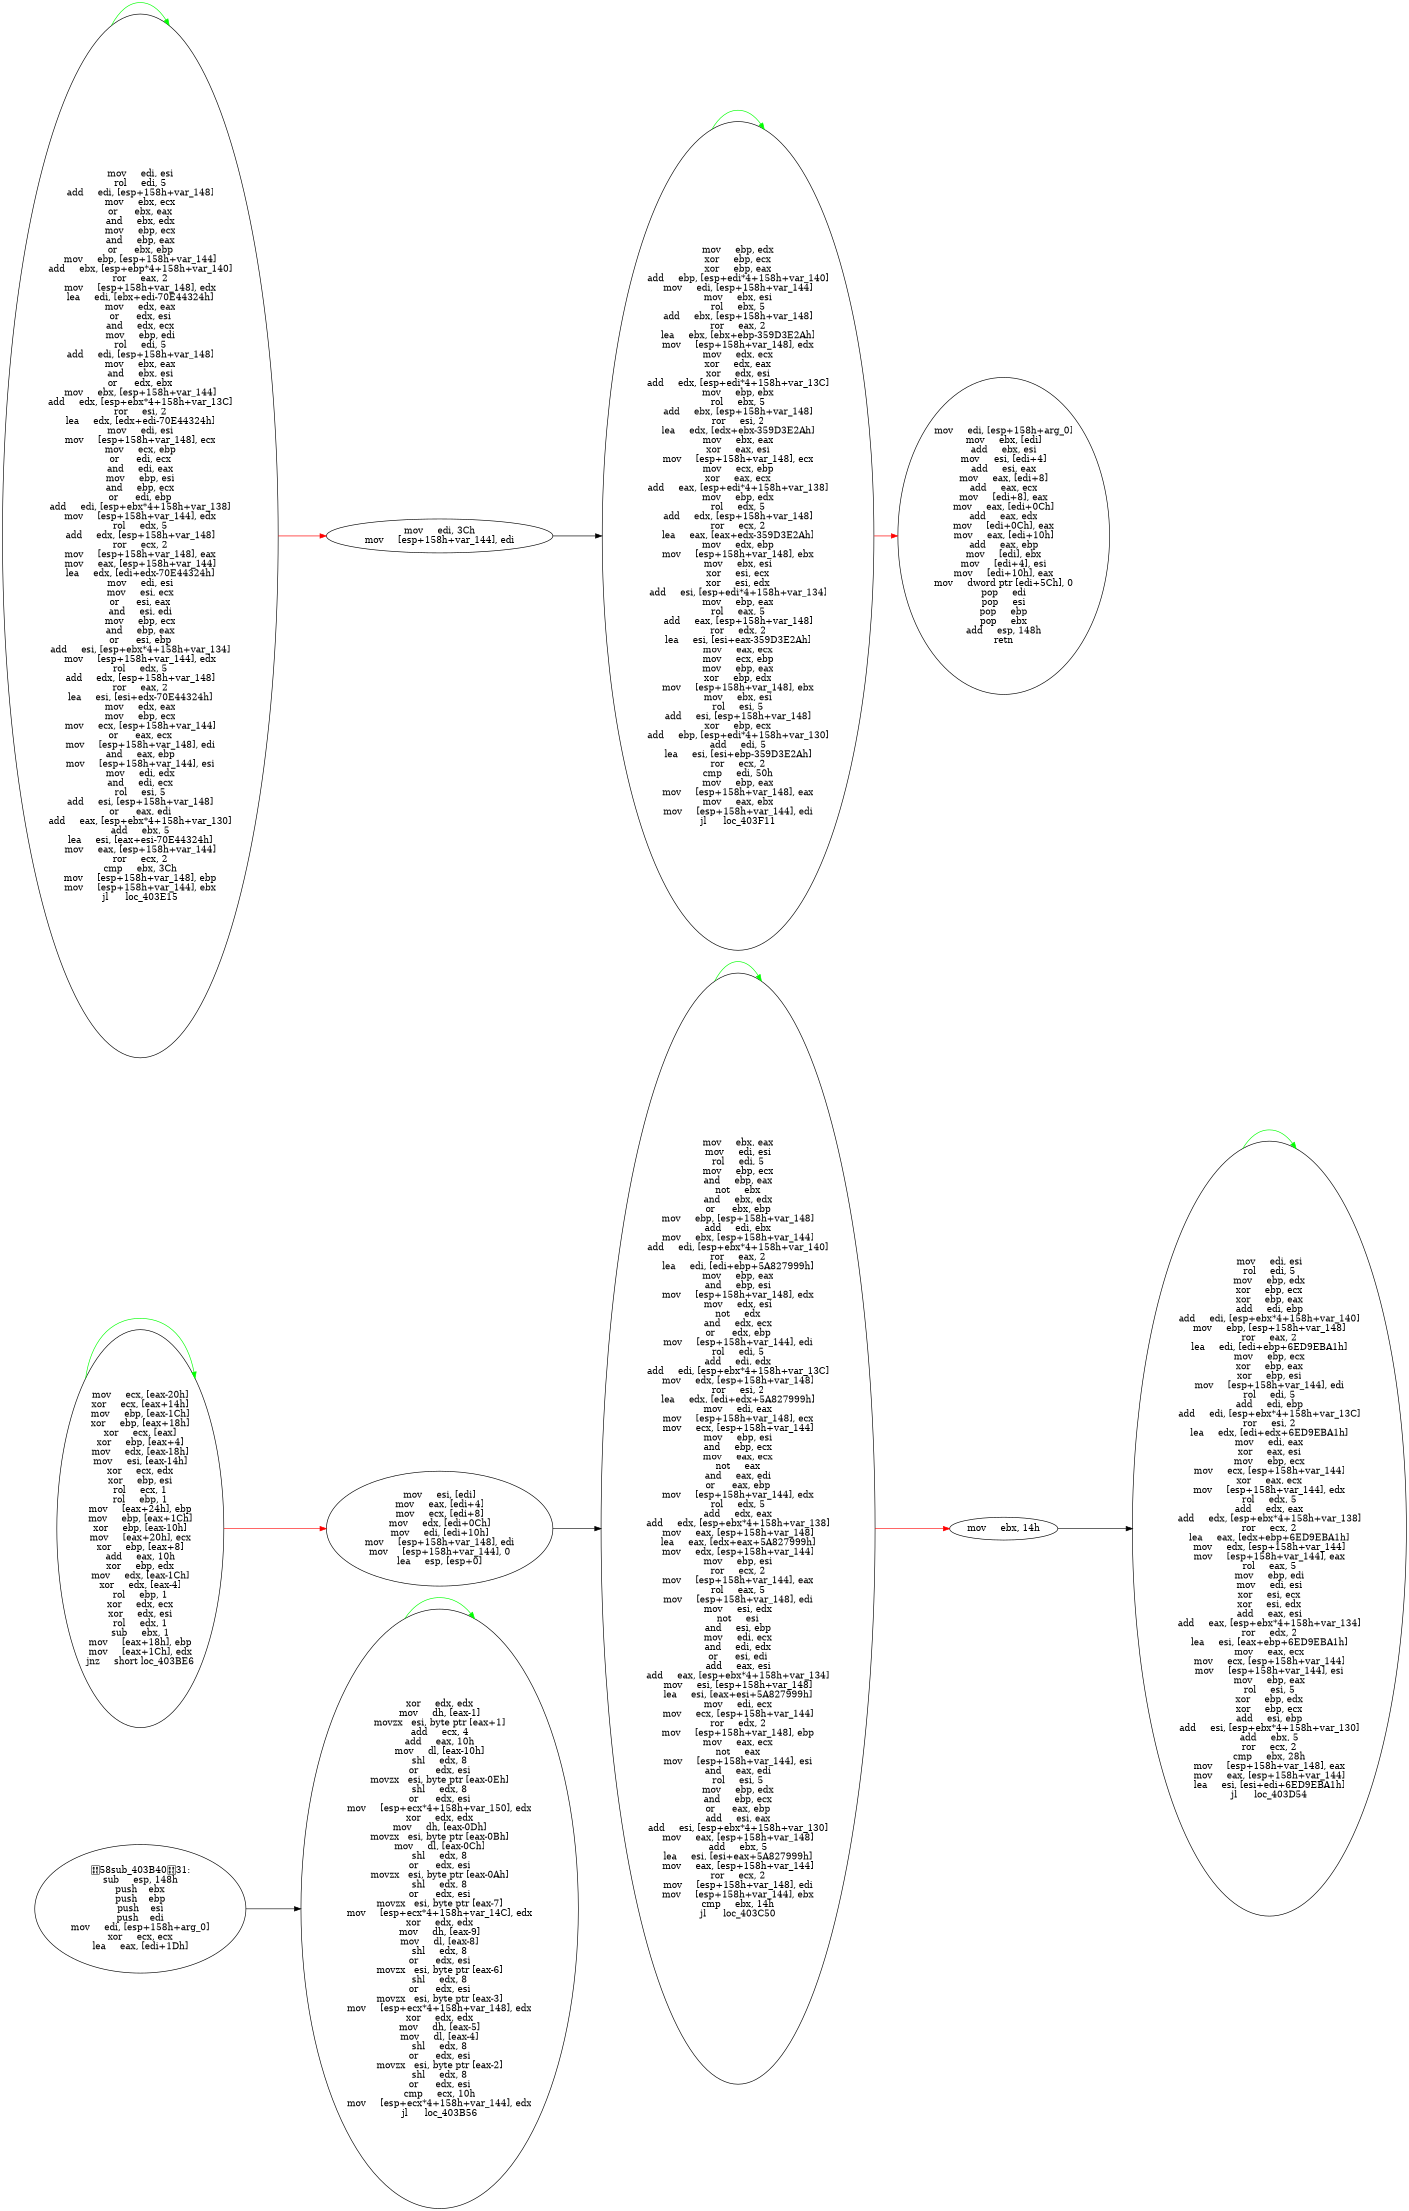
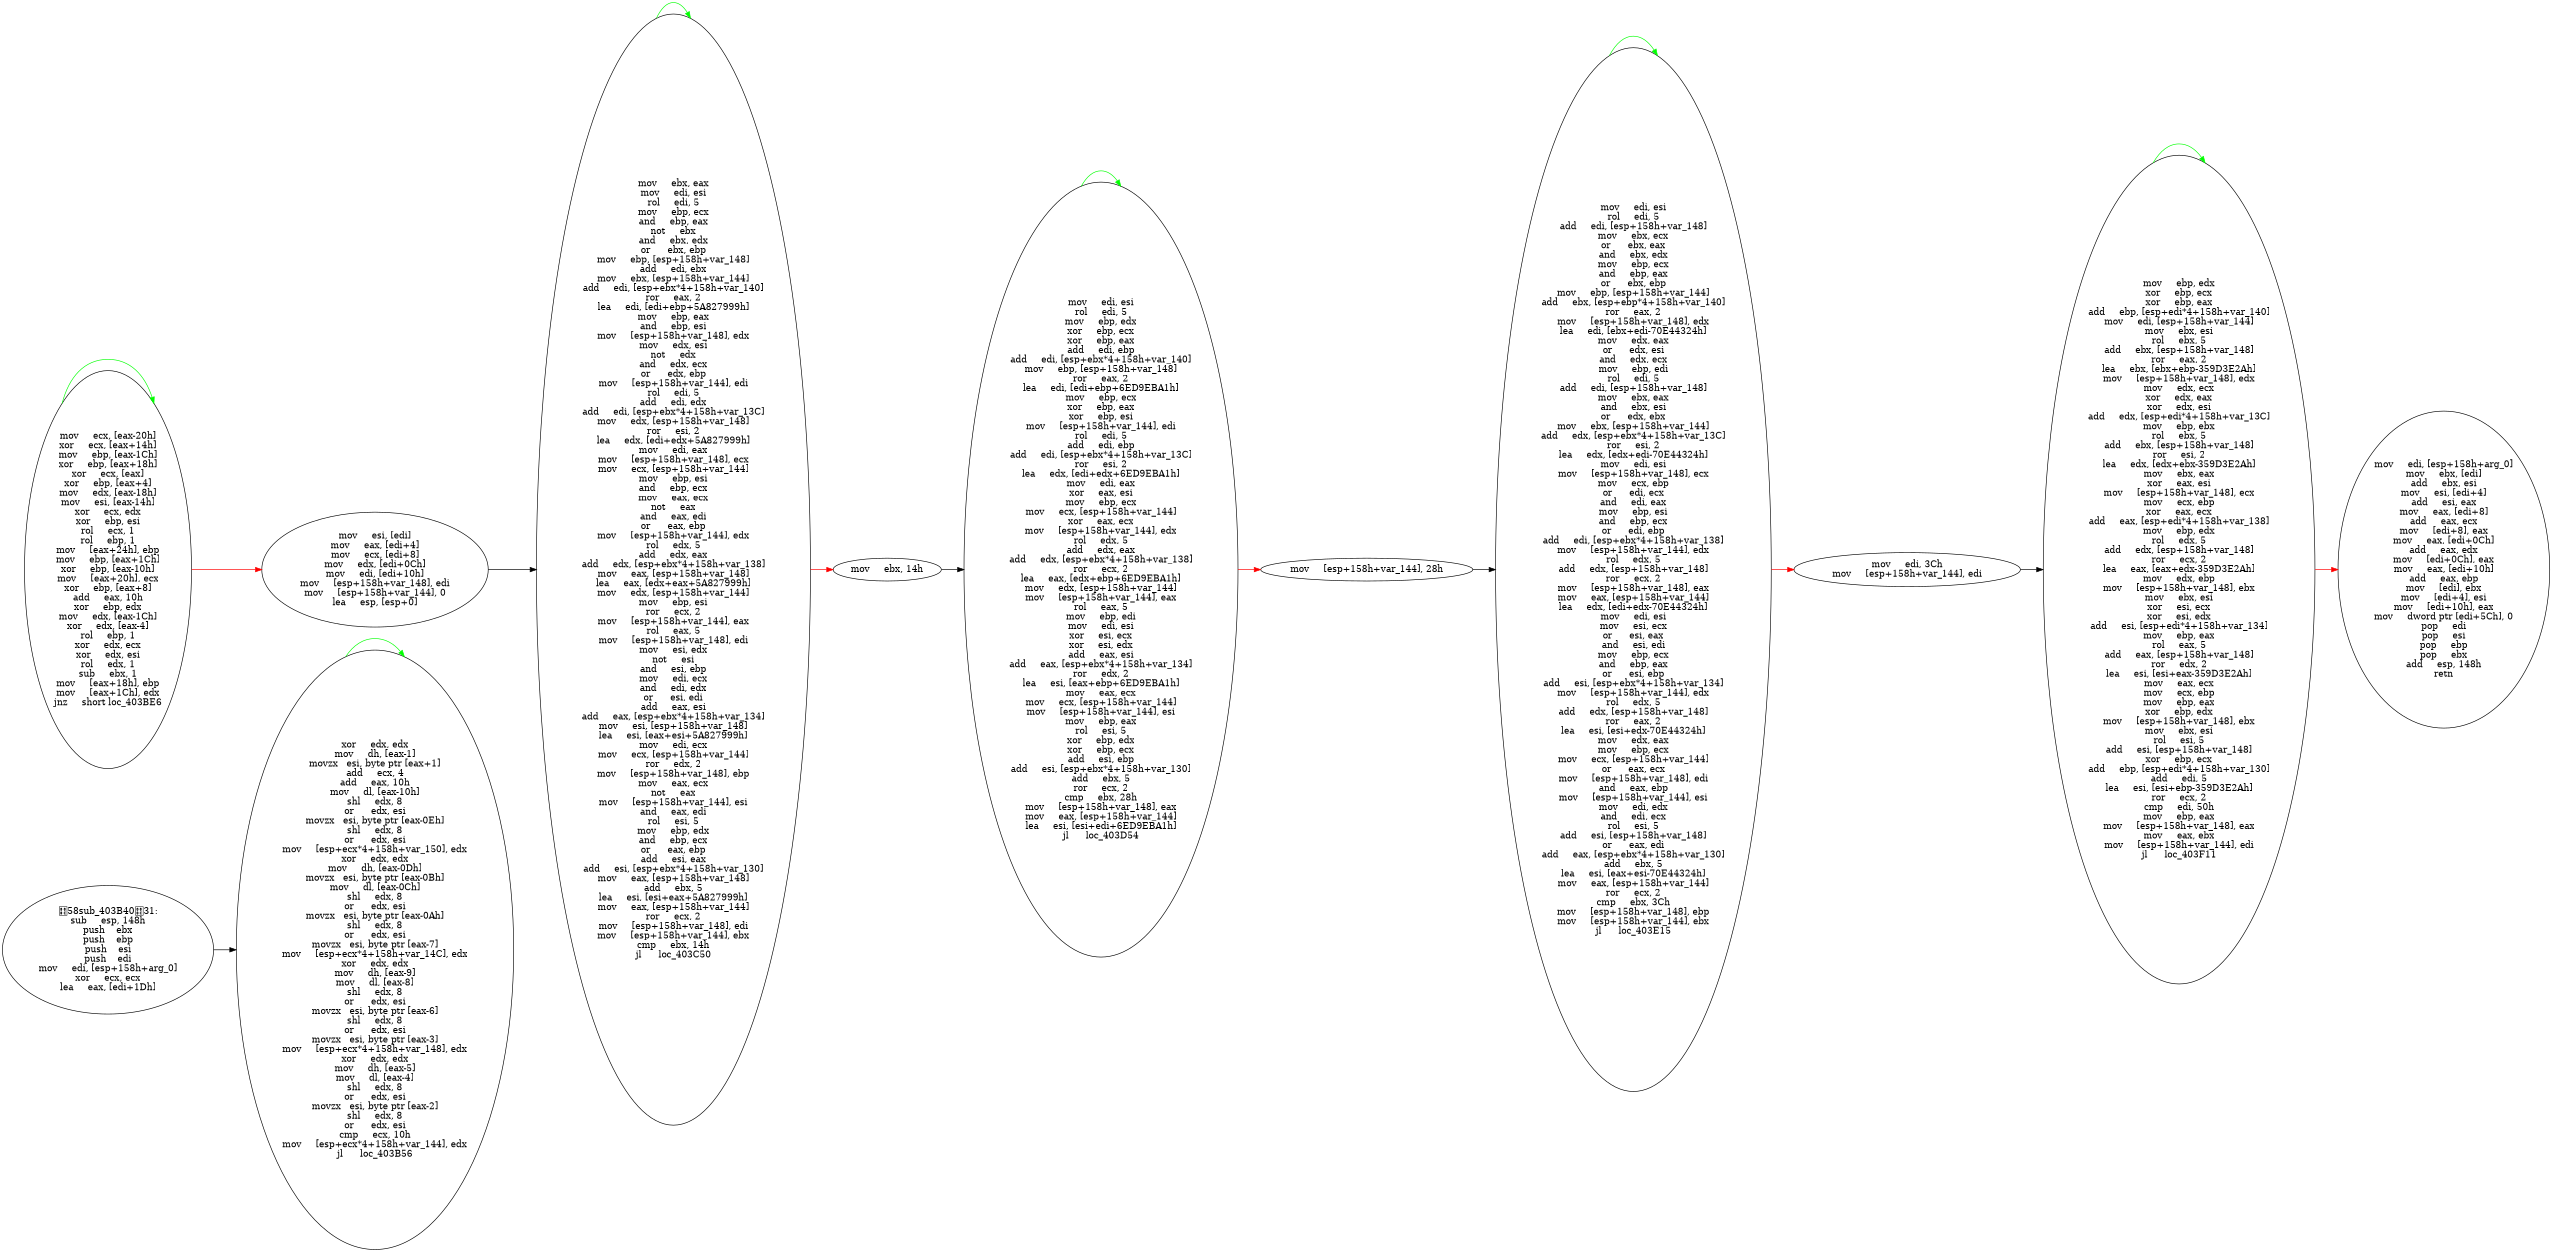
none -> (1367, 570)
